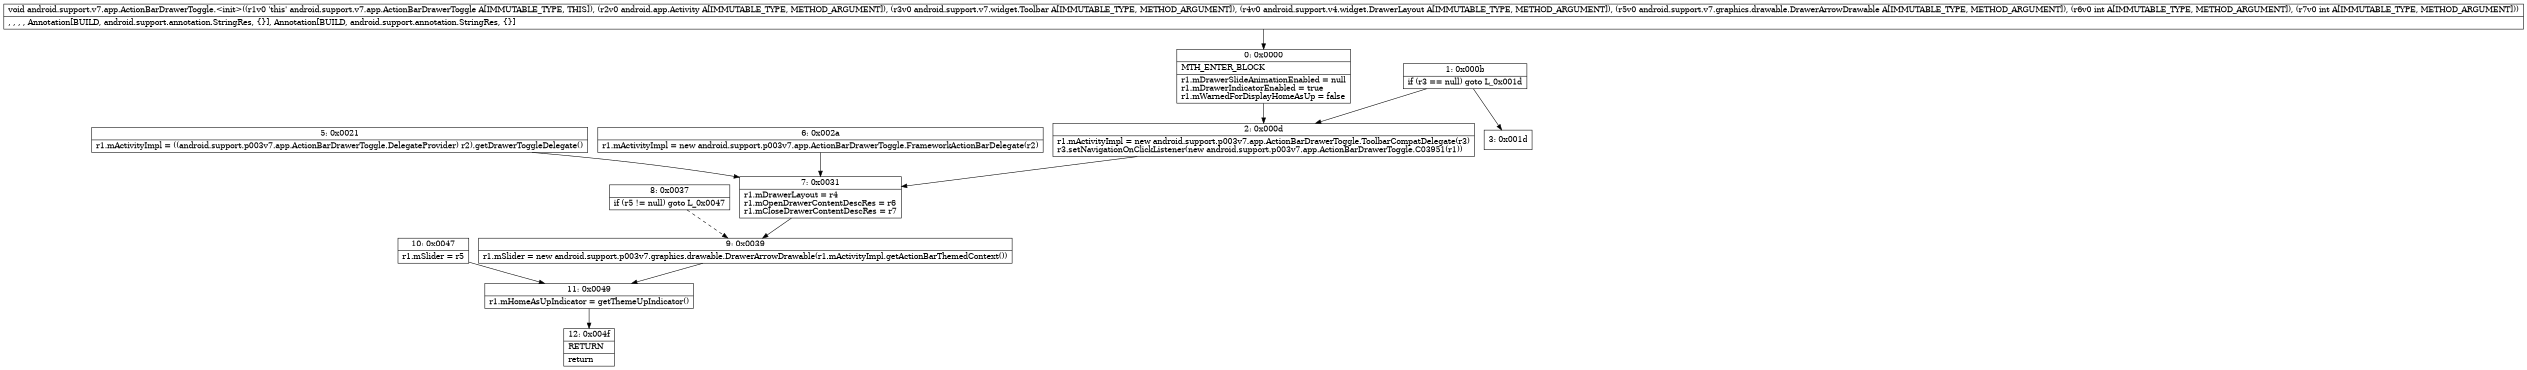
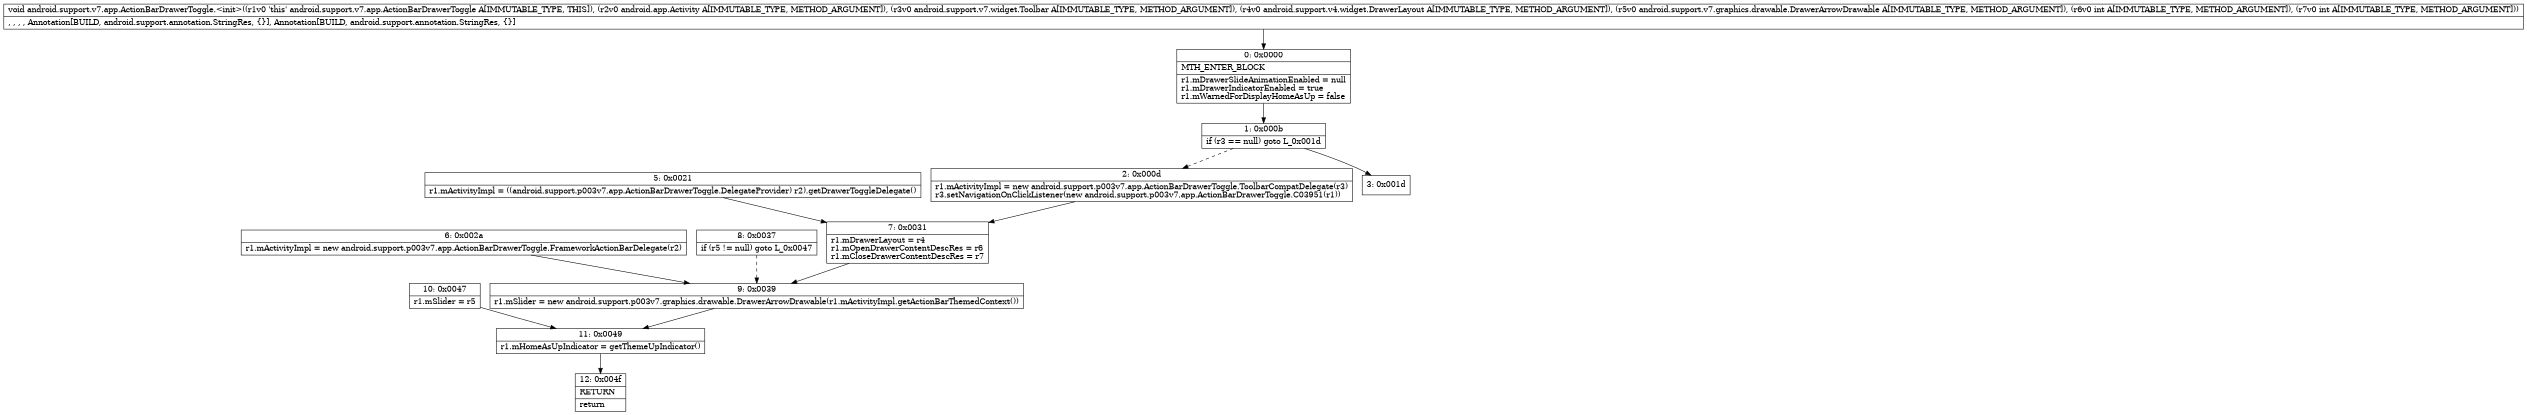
(1374, 105) -> (1210, 157)
(1264, 111) -> (1264, 111)
(820, 162) -> (608, 269)
